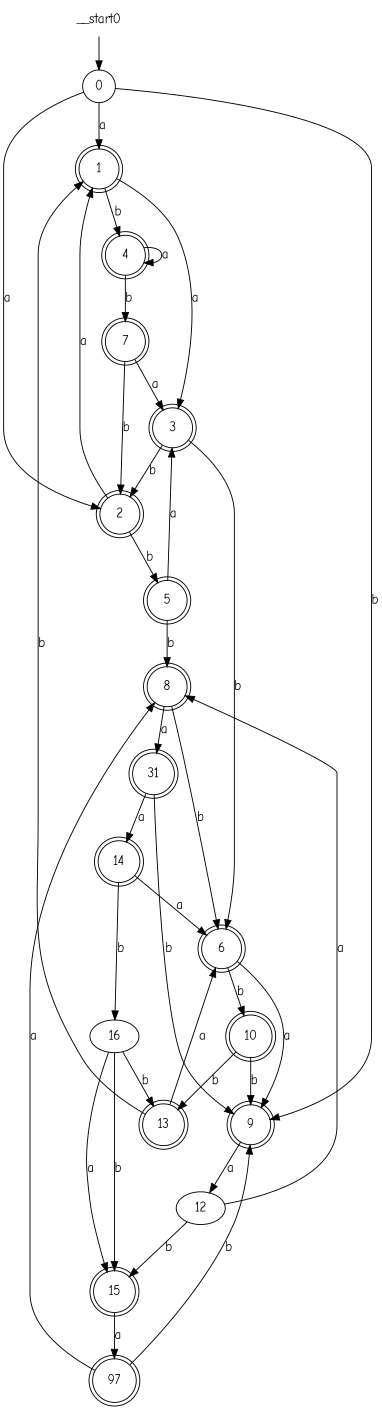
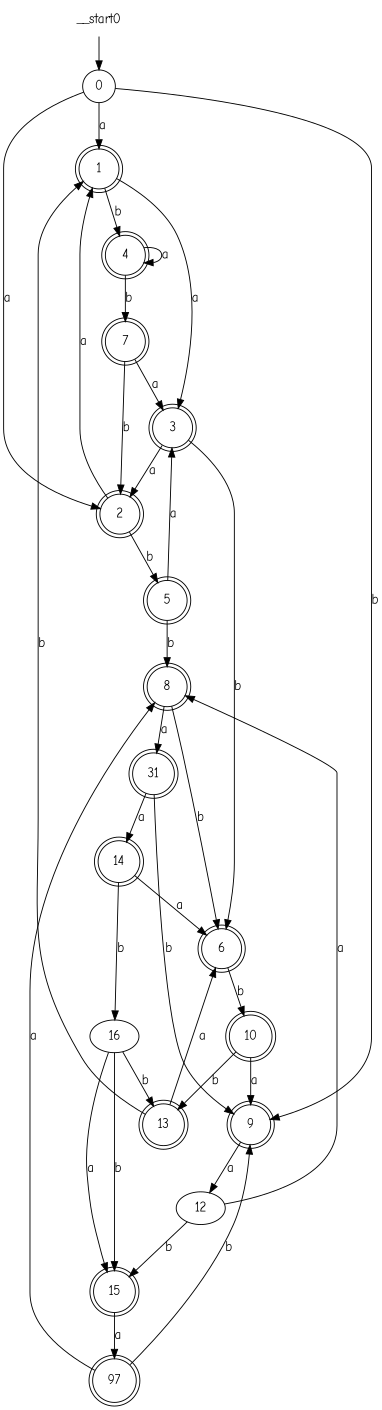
(153, 471) -> (153, 471)
(282, 1024) -> none
(254, 1081) -> (254, 1081)
